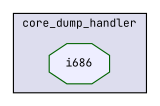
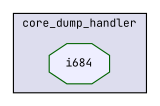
(79, 64) -> (79, 64)
